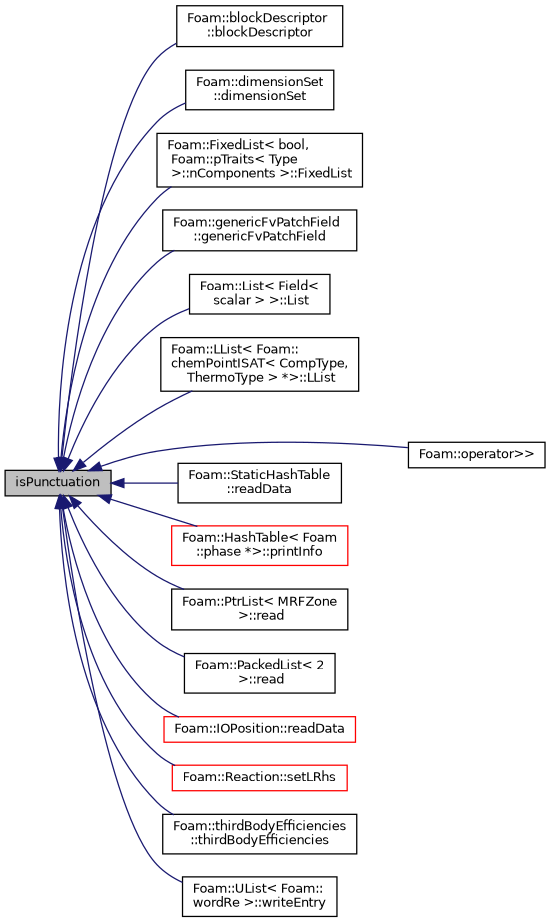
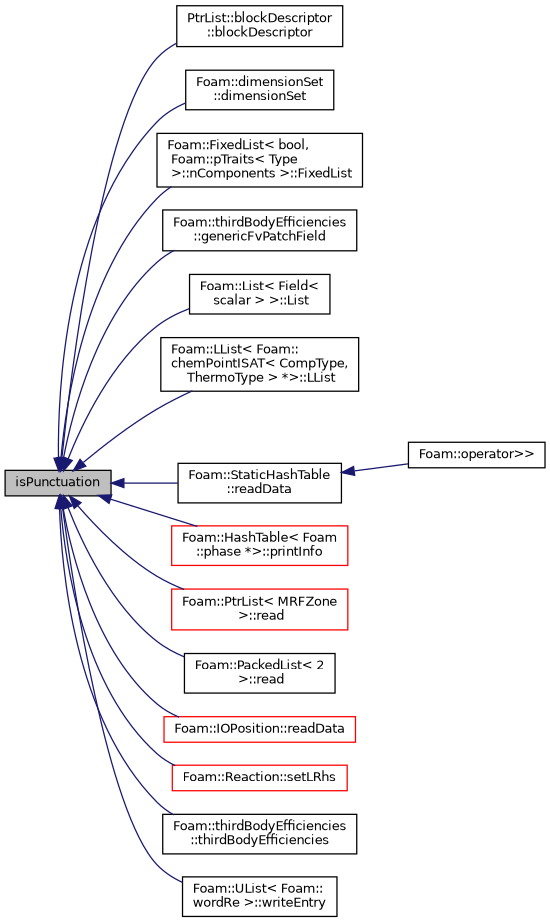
(260, 26) -> (260, 26)
(260, 230) -> (260, 230)
(253, 443) -> (381, 467)
(260, 609) -> (260, 609)
